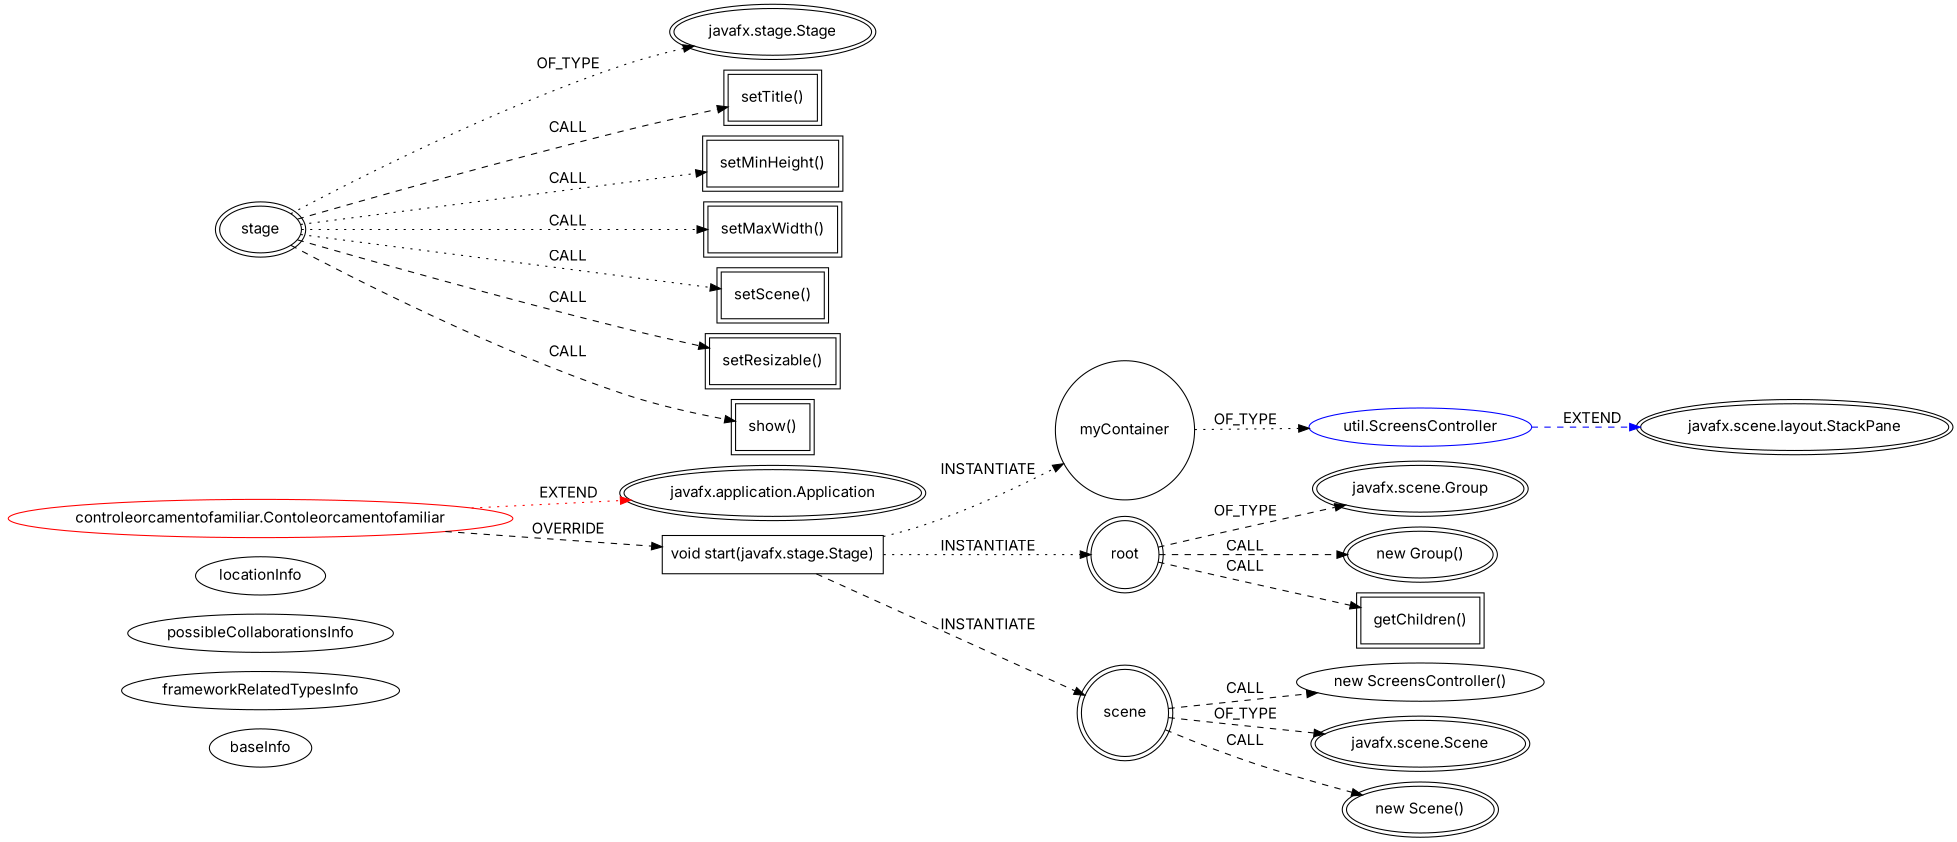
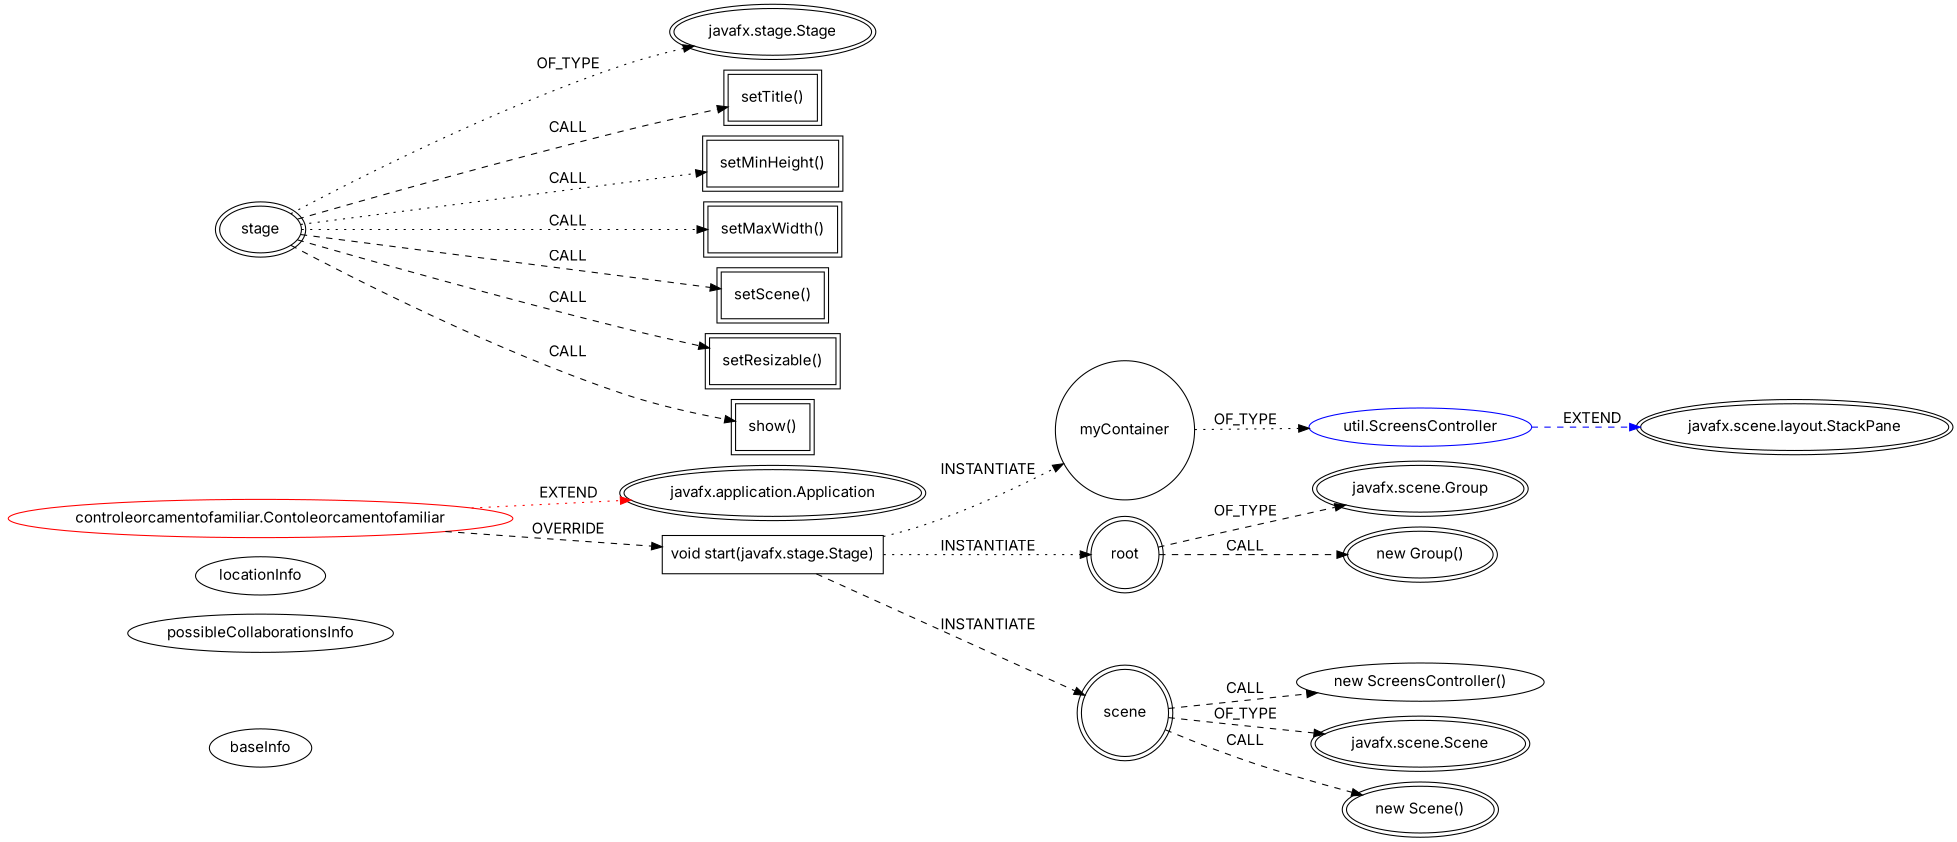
(506, 261) -> (506, 261)
(1420, 620) -> none
(261, 691) -> none
